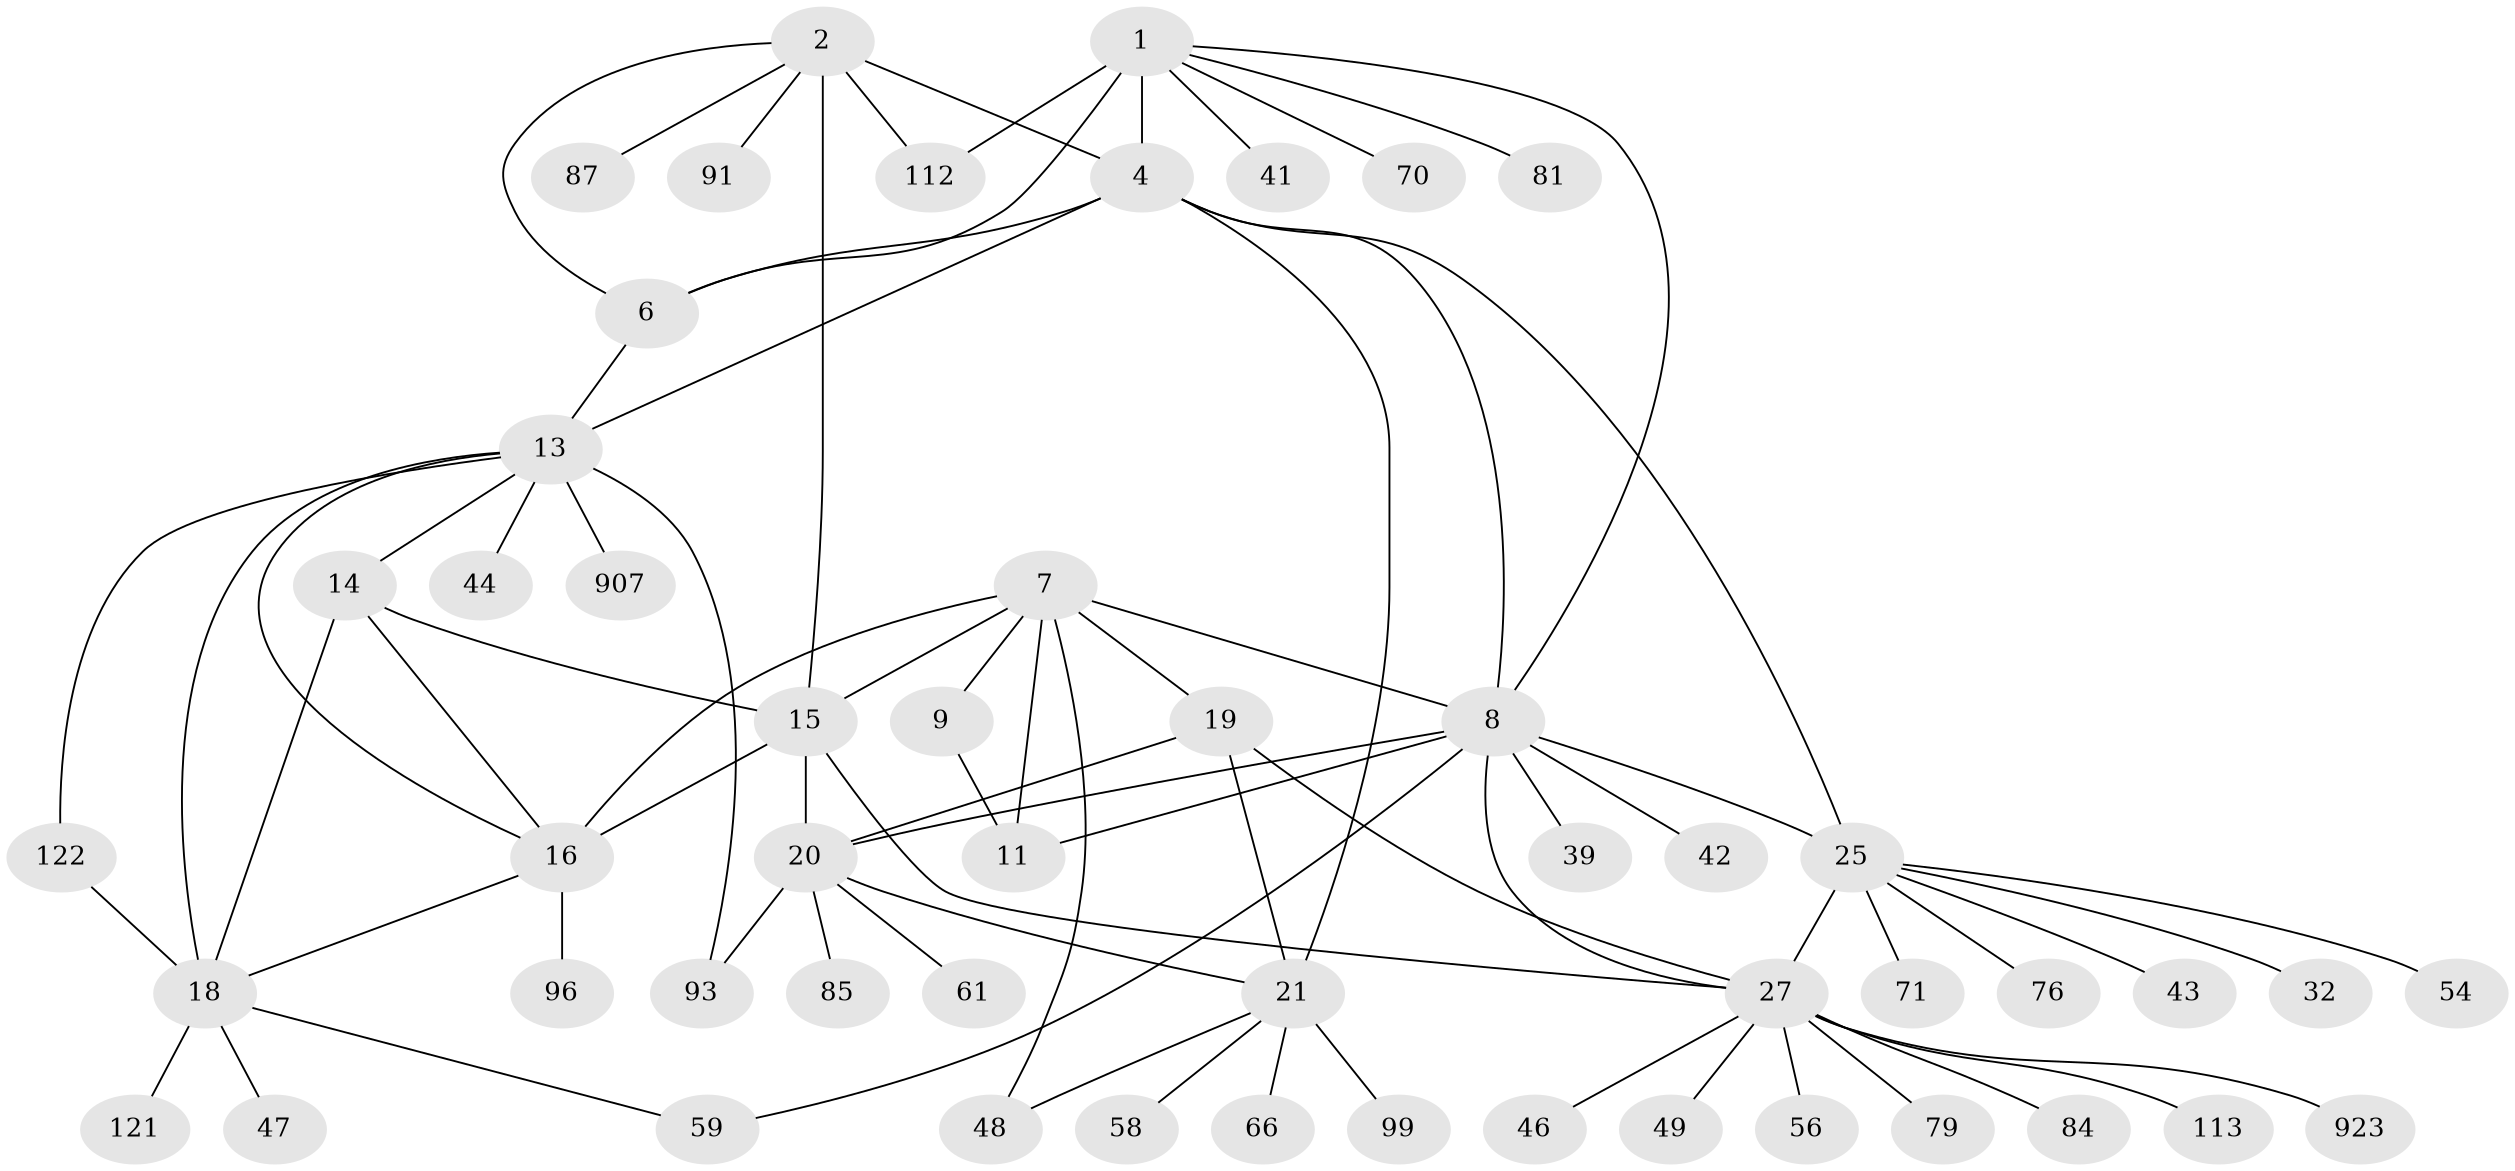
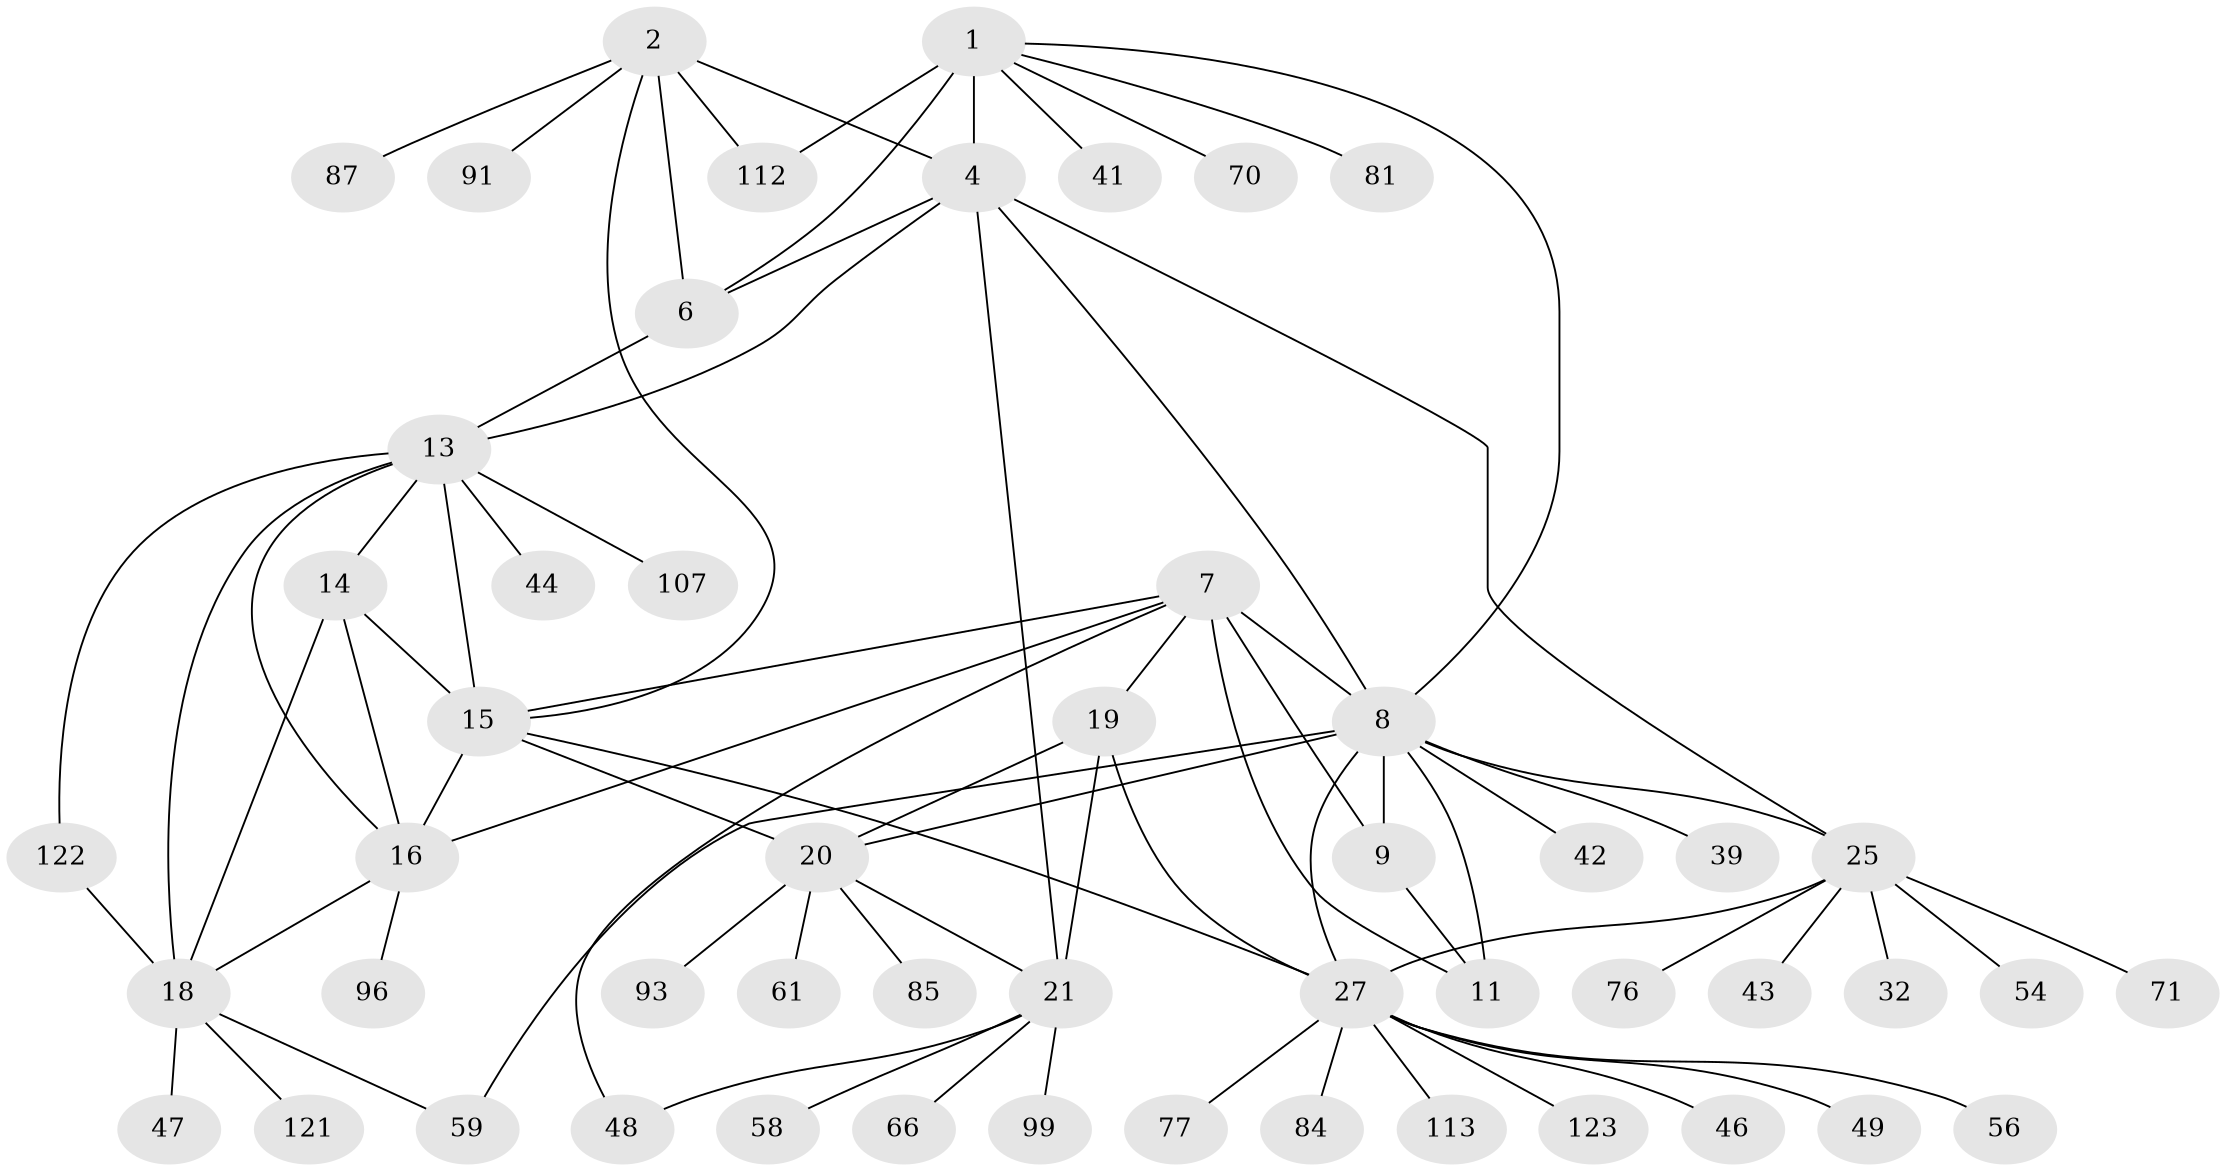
(621, 586) -> (683, 586)
(730, 674) -> (459, 585)
none -> (1384, 790)
(1943, 1130) -> (1176, 1130)
(2360, 1130) -> (1593, 1130)
